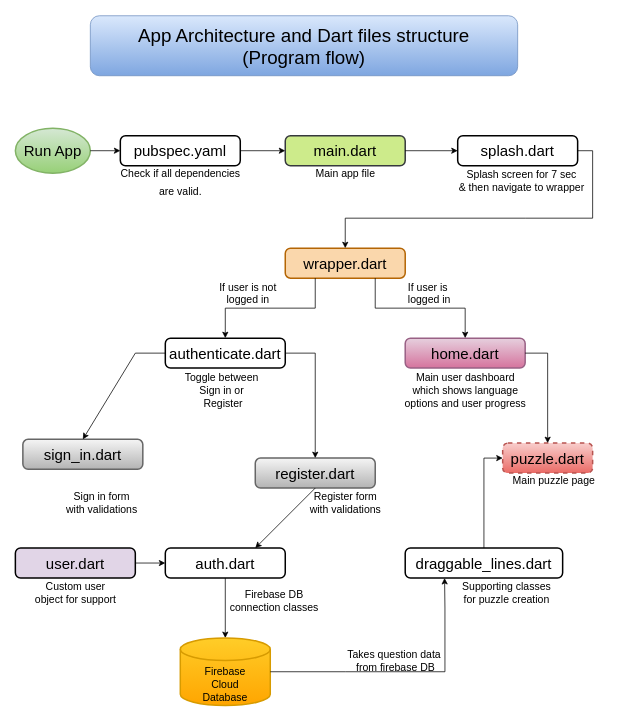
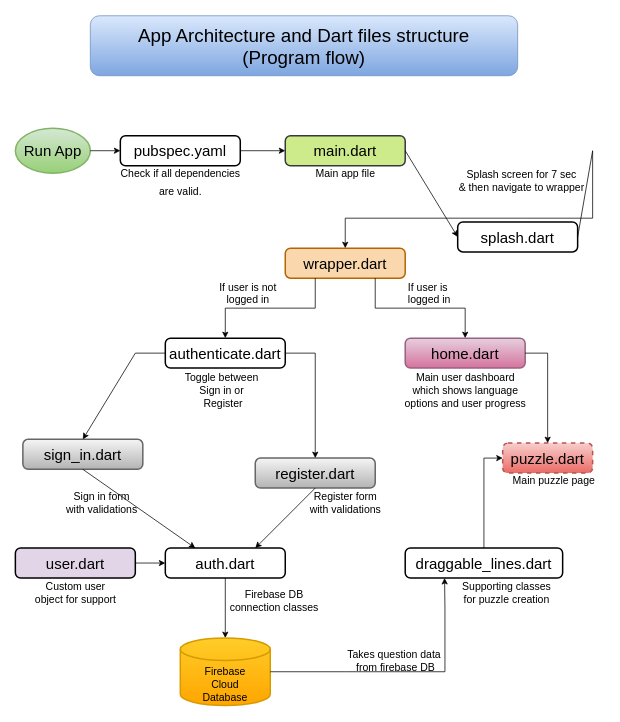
(518, 150) -> (518, 237)
none -> (137, 507)
